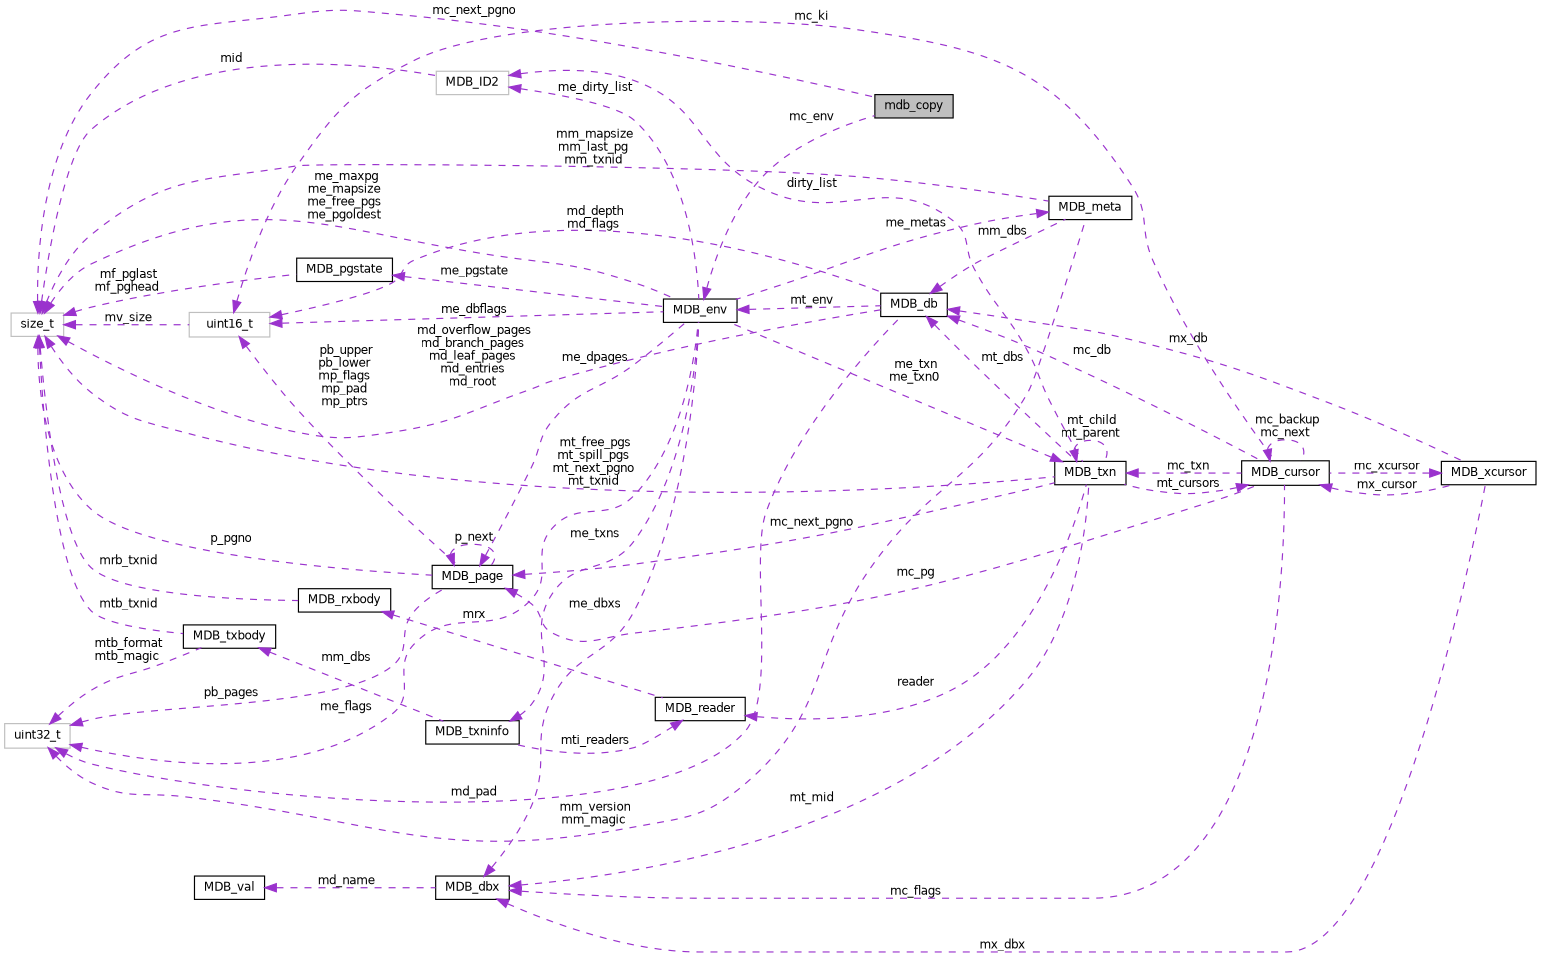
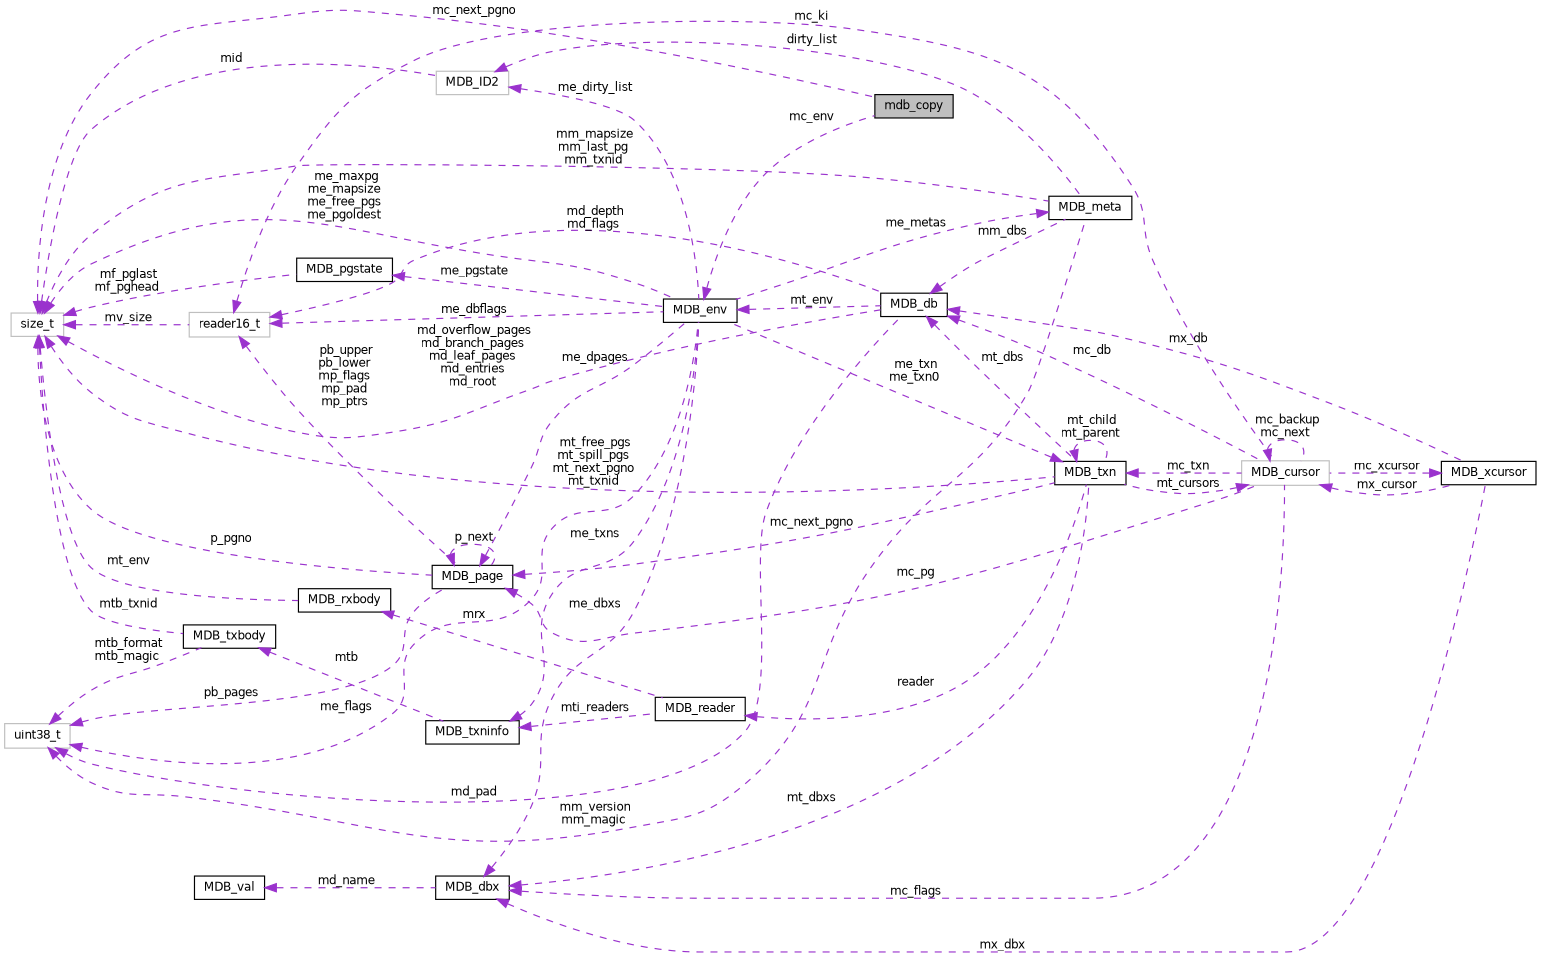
(855, 200) -> (816, 52)
(230, 325) -> (230, 325)
(1285, 473) -> (1285, 473)
(127, 561) -> (127, 561)
(345, 658) -> (345, 658)
(37, 736) -> (37, 736)
(595, 753) -> (593, 720)
(810, 798) -> (810, 798)
